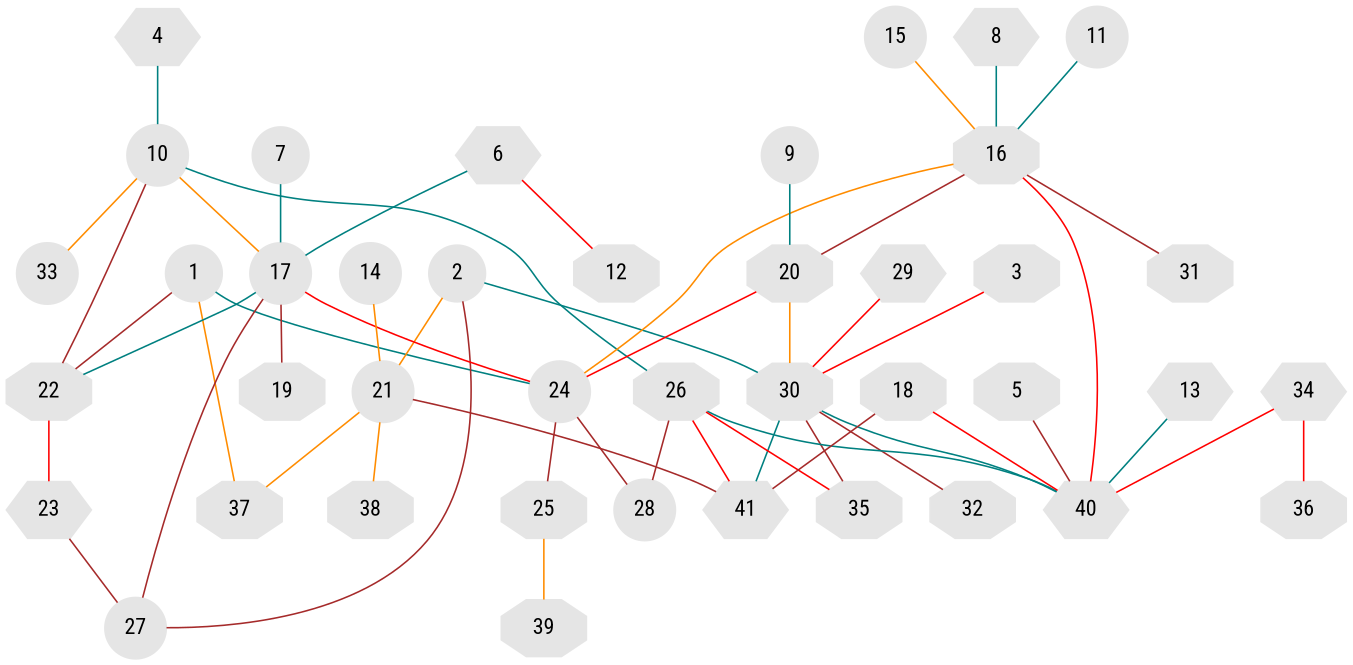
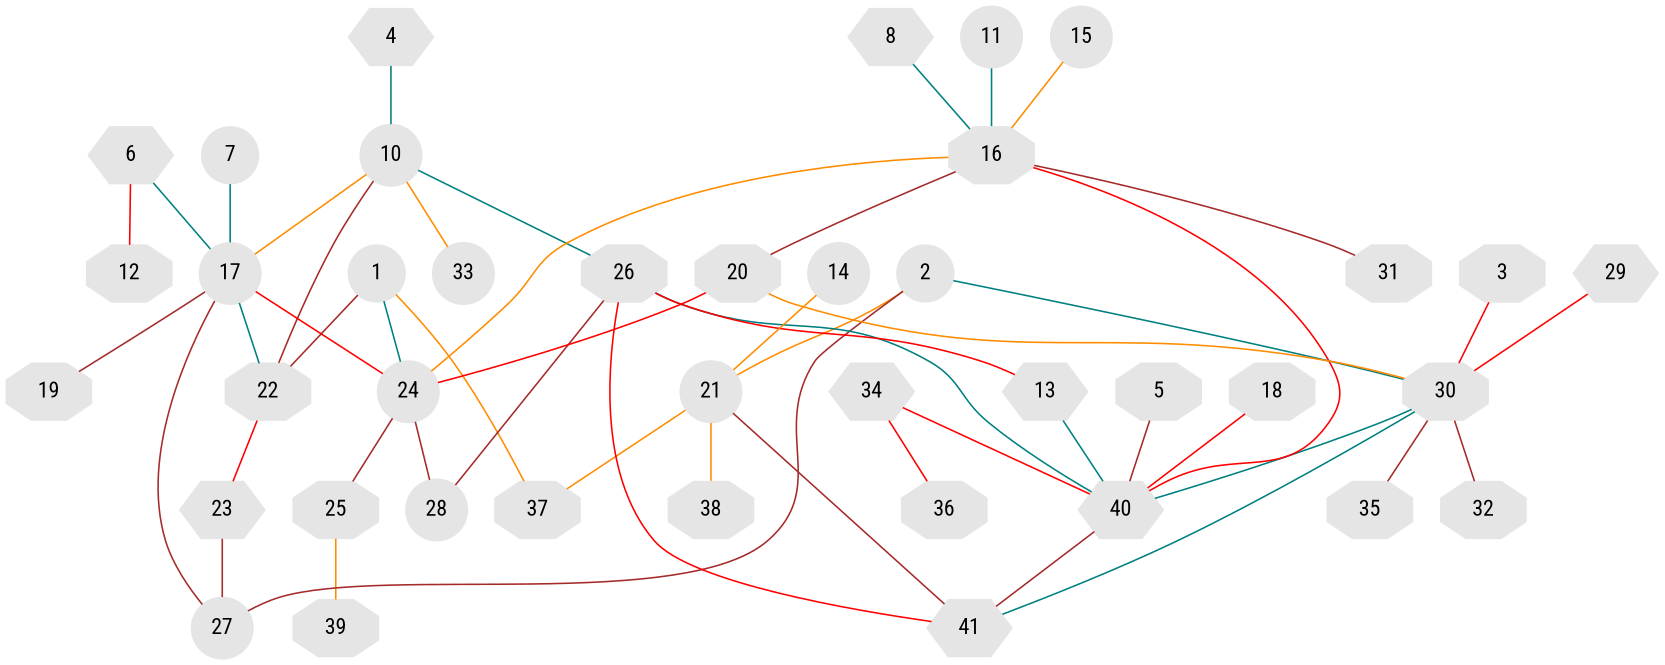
(790, 155) -> none
(758, 445) -> (918, 345)
(816, 457) -> (1045, 569)
